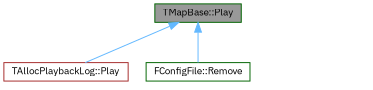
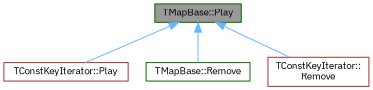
(66, 72) -> (66, 72)
(198, 72) -> (198, 72)
none -> (318, 72)
